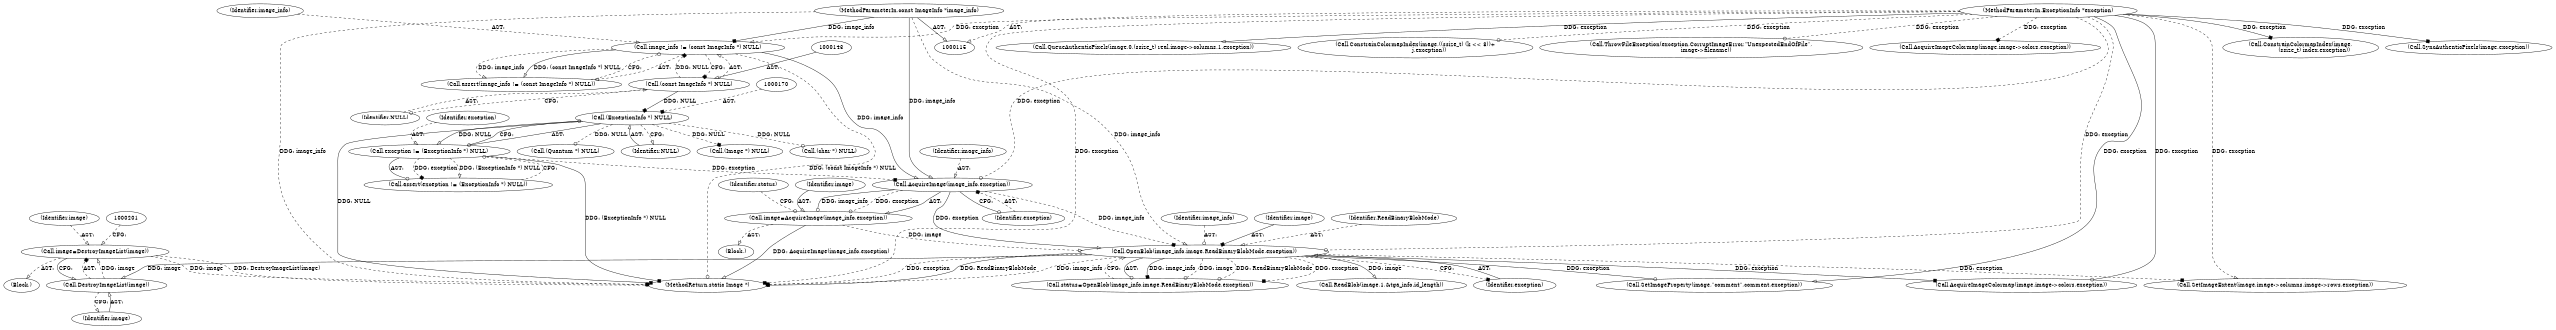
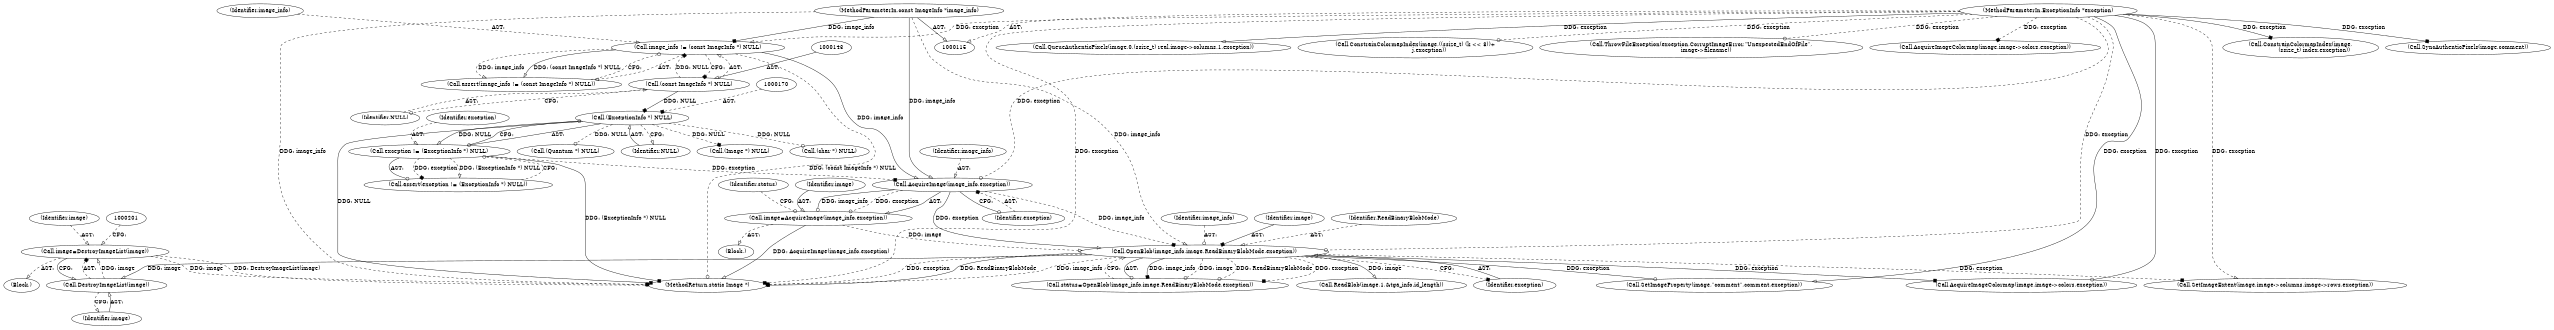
(2469, 48) -> (2468, 48)
